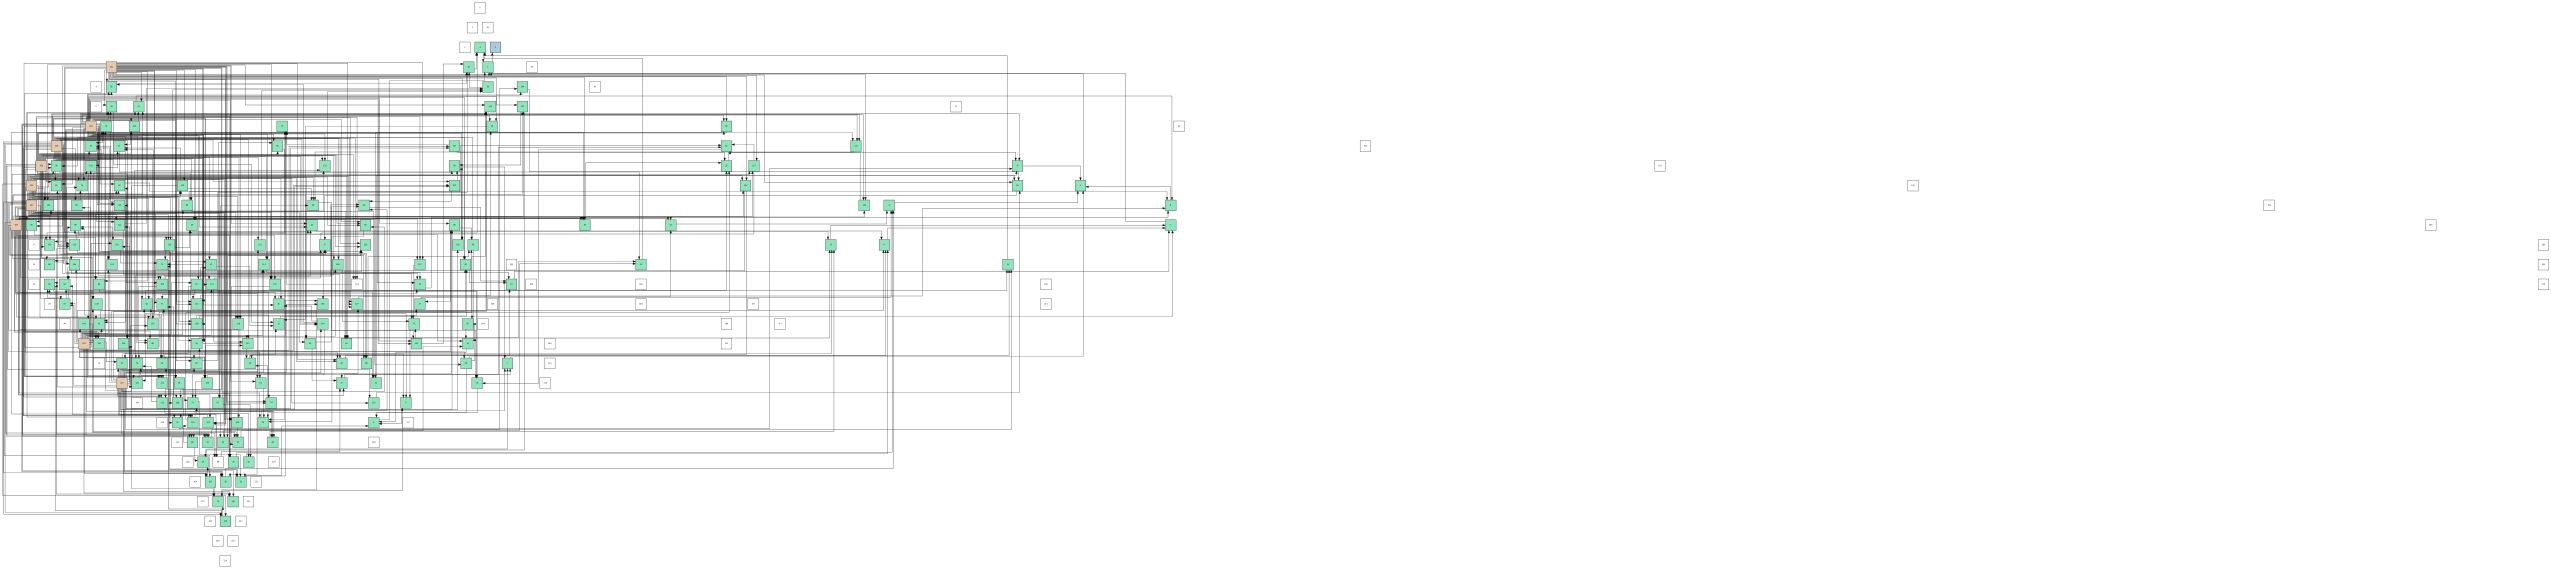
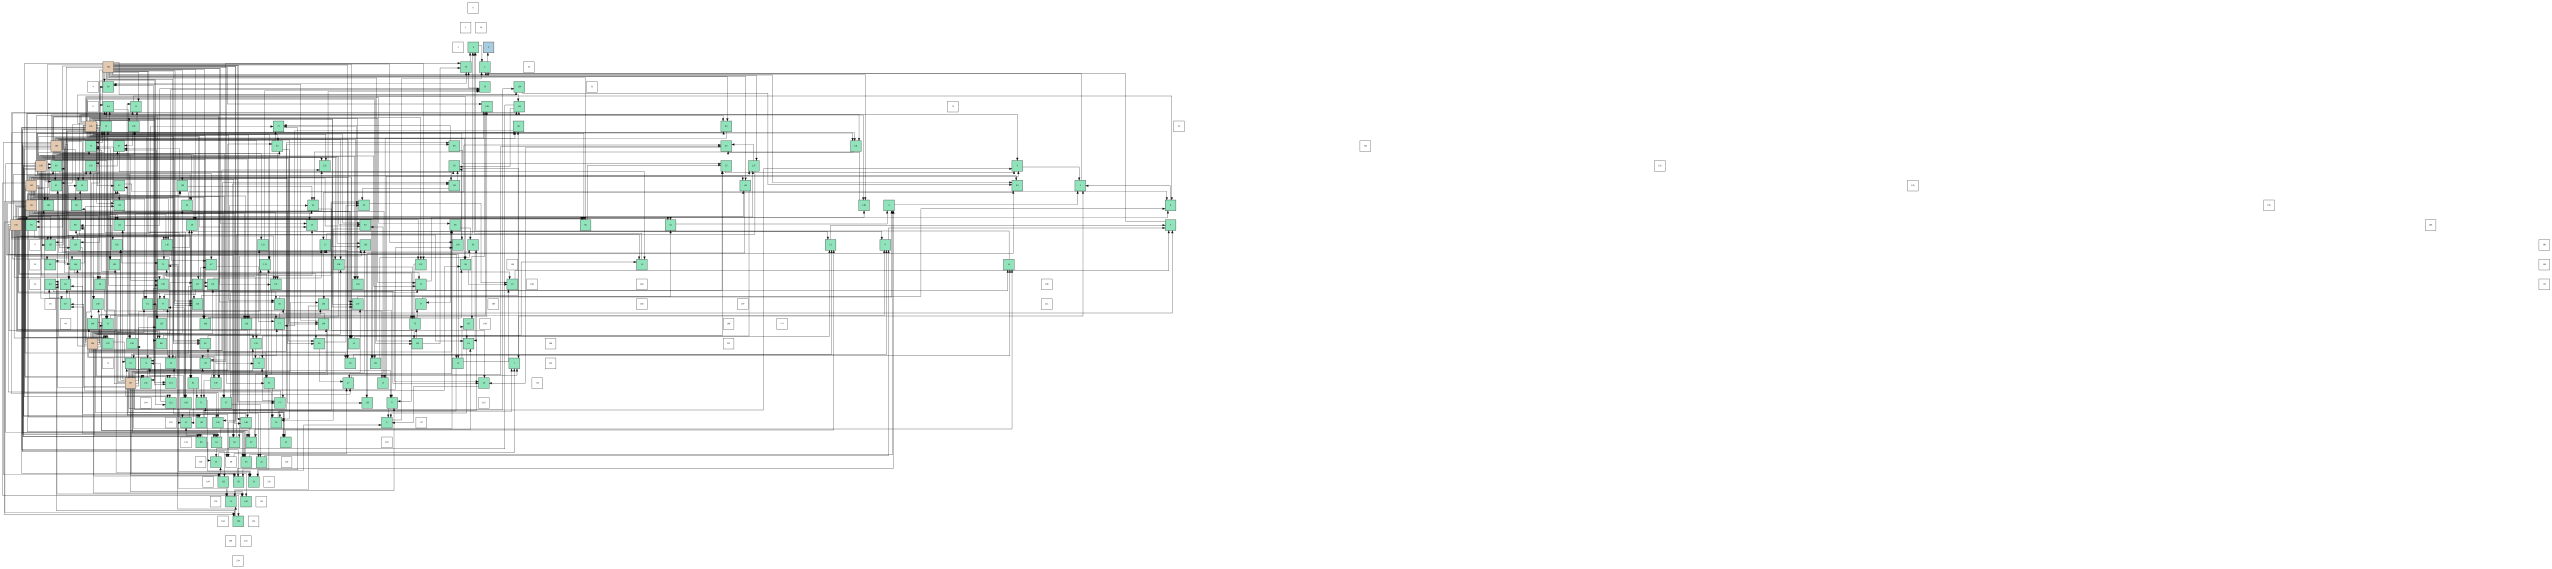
(357, 284) -> (358, 284)
(214, 327) -> (216, 341)
none -> (484, 403)
